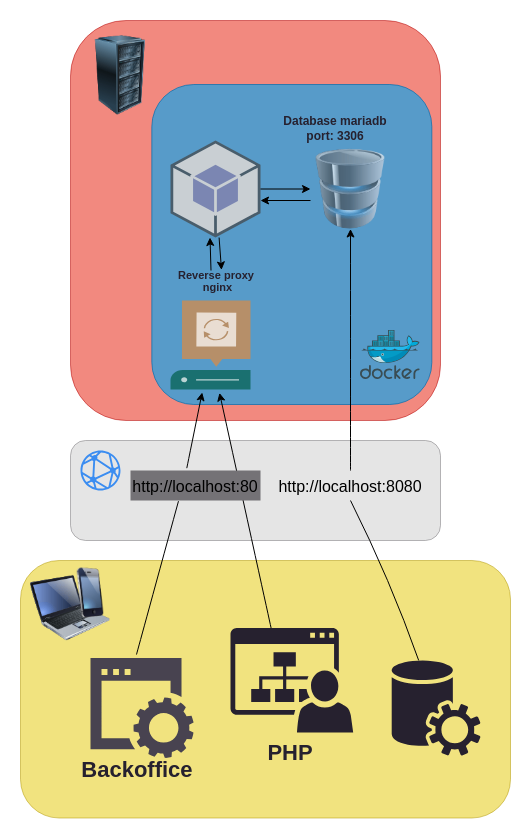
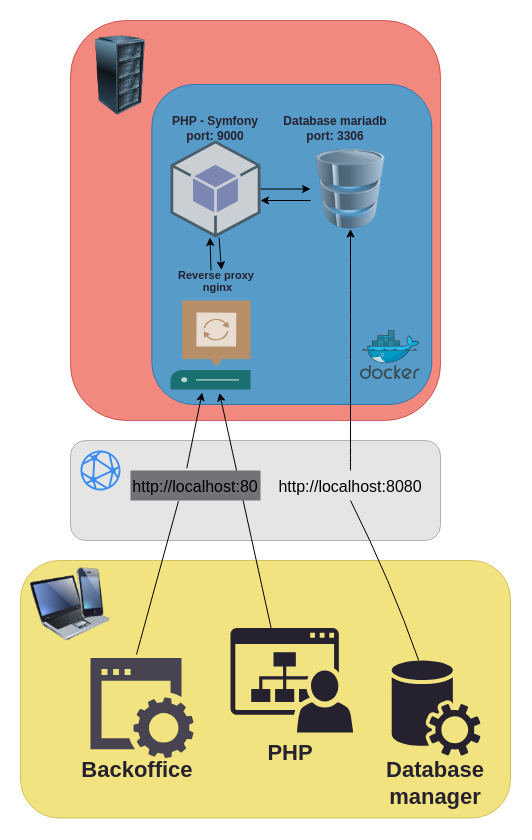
none -> (216, 128)
none -> (436, 783)
